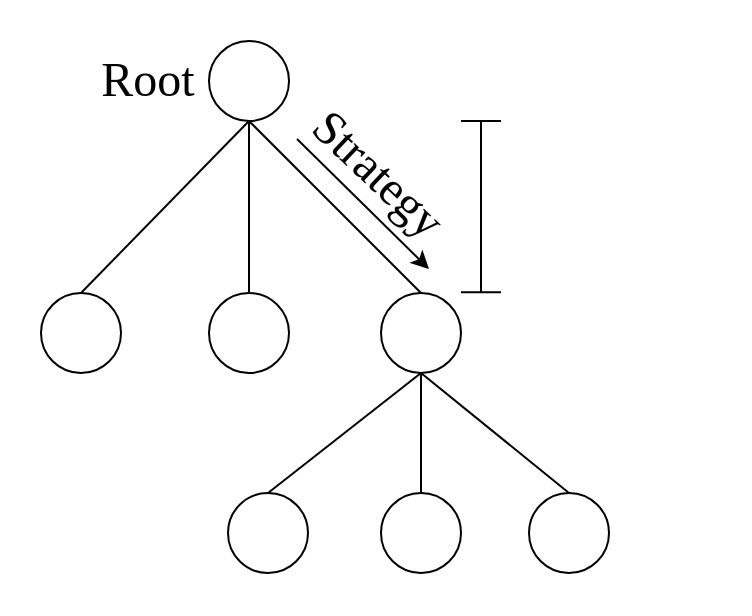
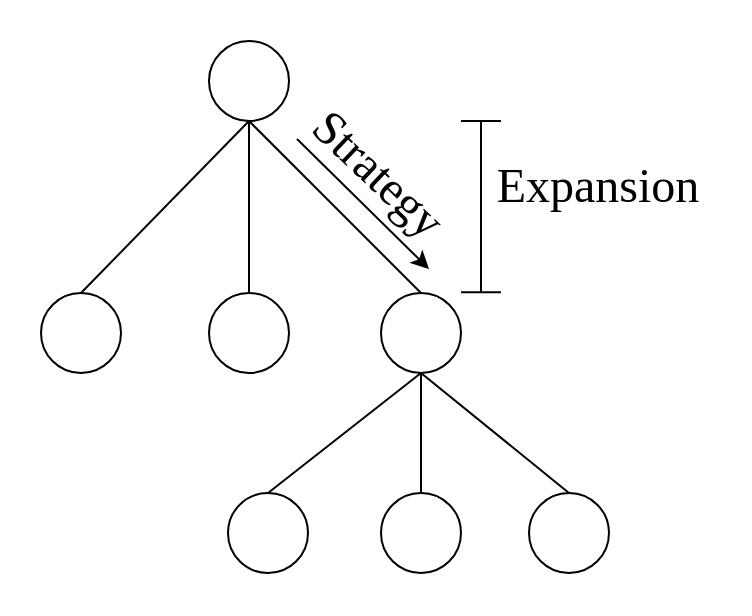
(149, 81) -> none
none -> (599, 186)
